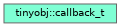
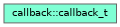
(60, 13) -> (60, 13)
